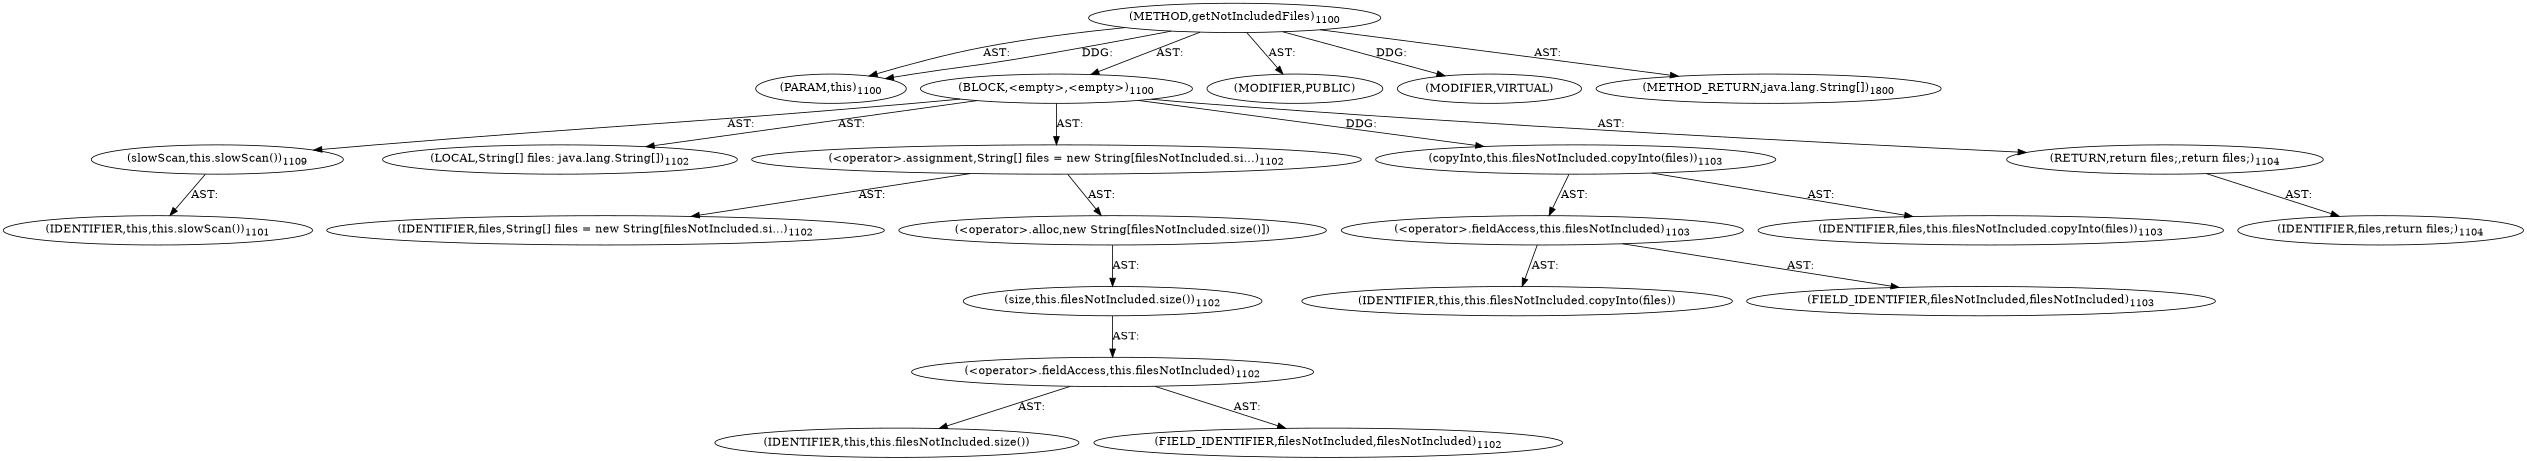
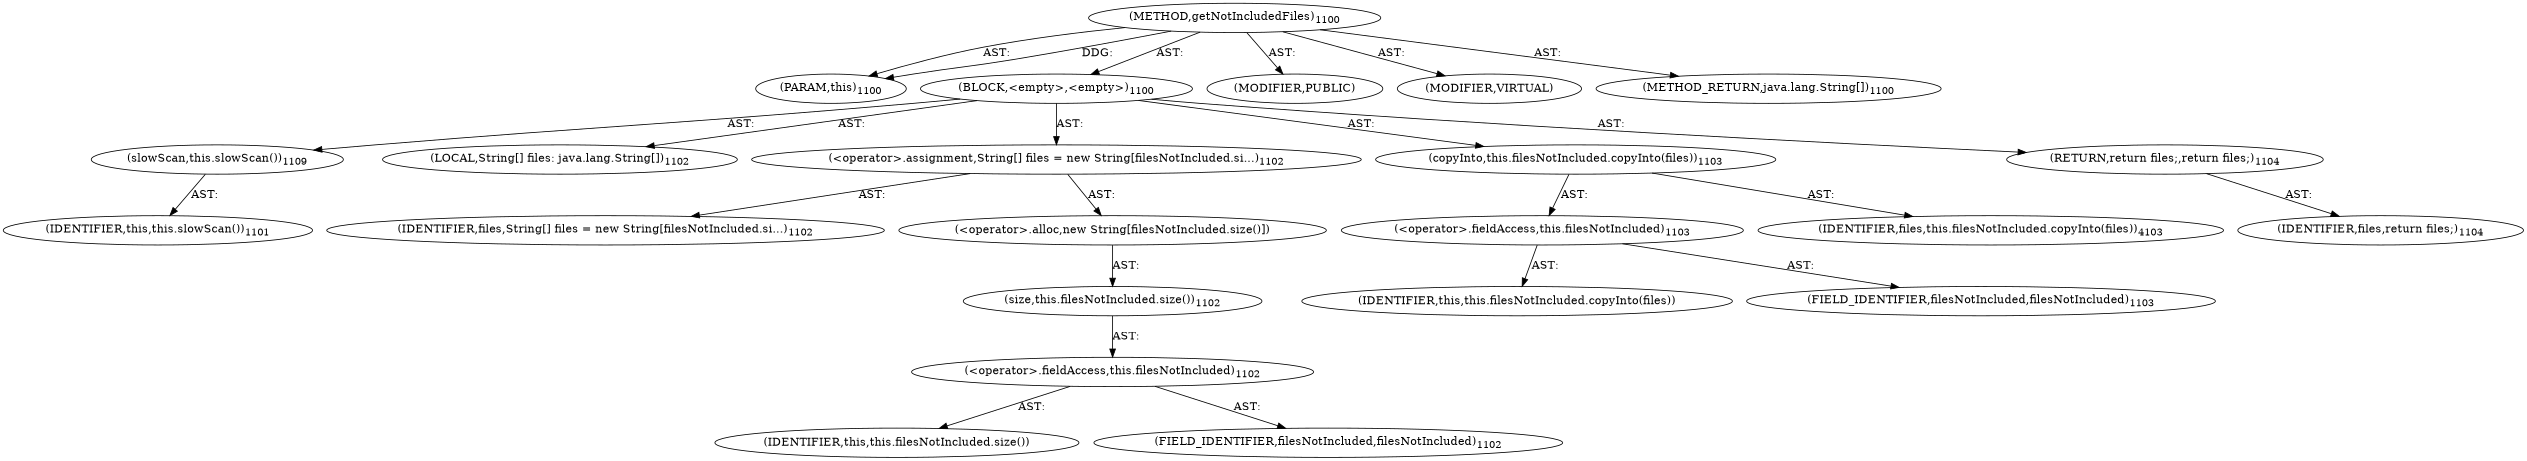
(1393, 53) -> (1393, 53)
(1882, 87) -> (1882, 87)
(1363, 124) -> (1363, 124)
(2151, 229) -> (2151, 229)
